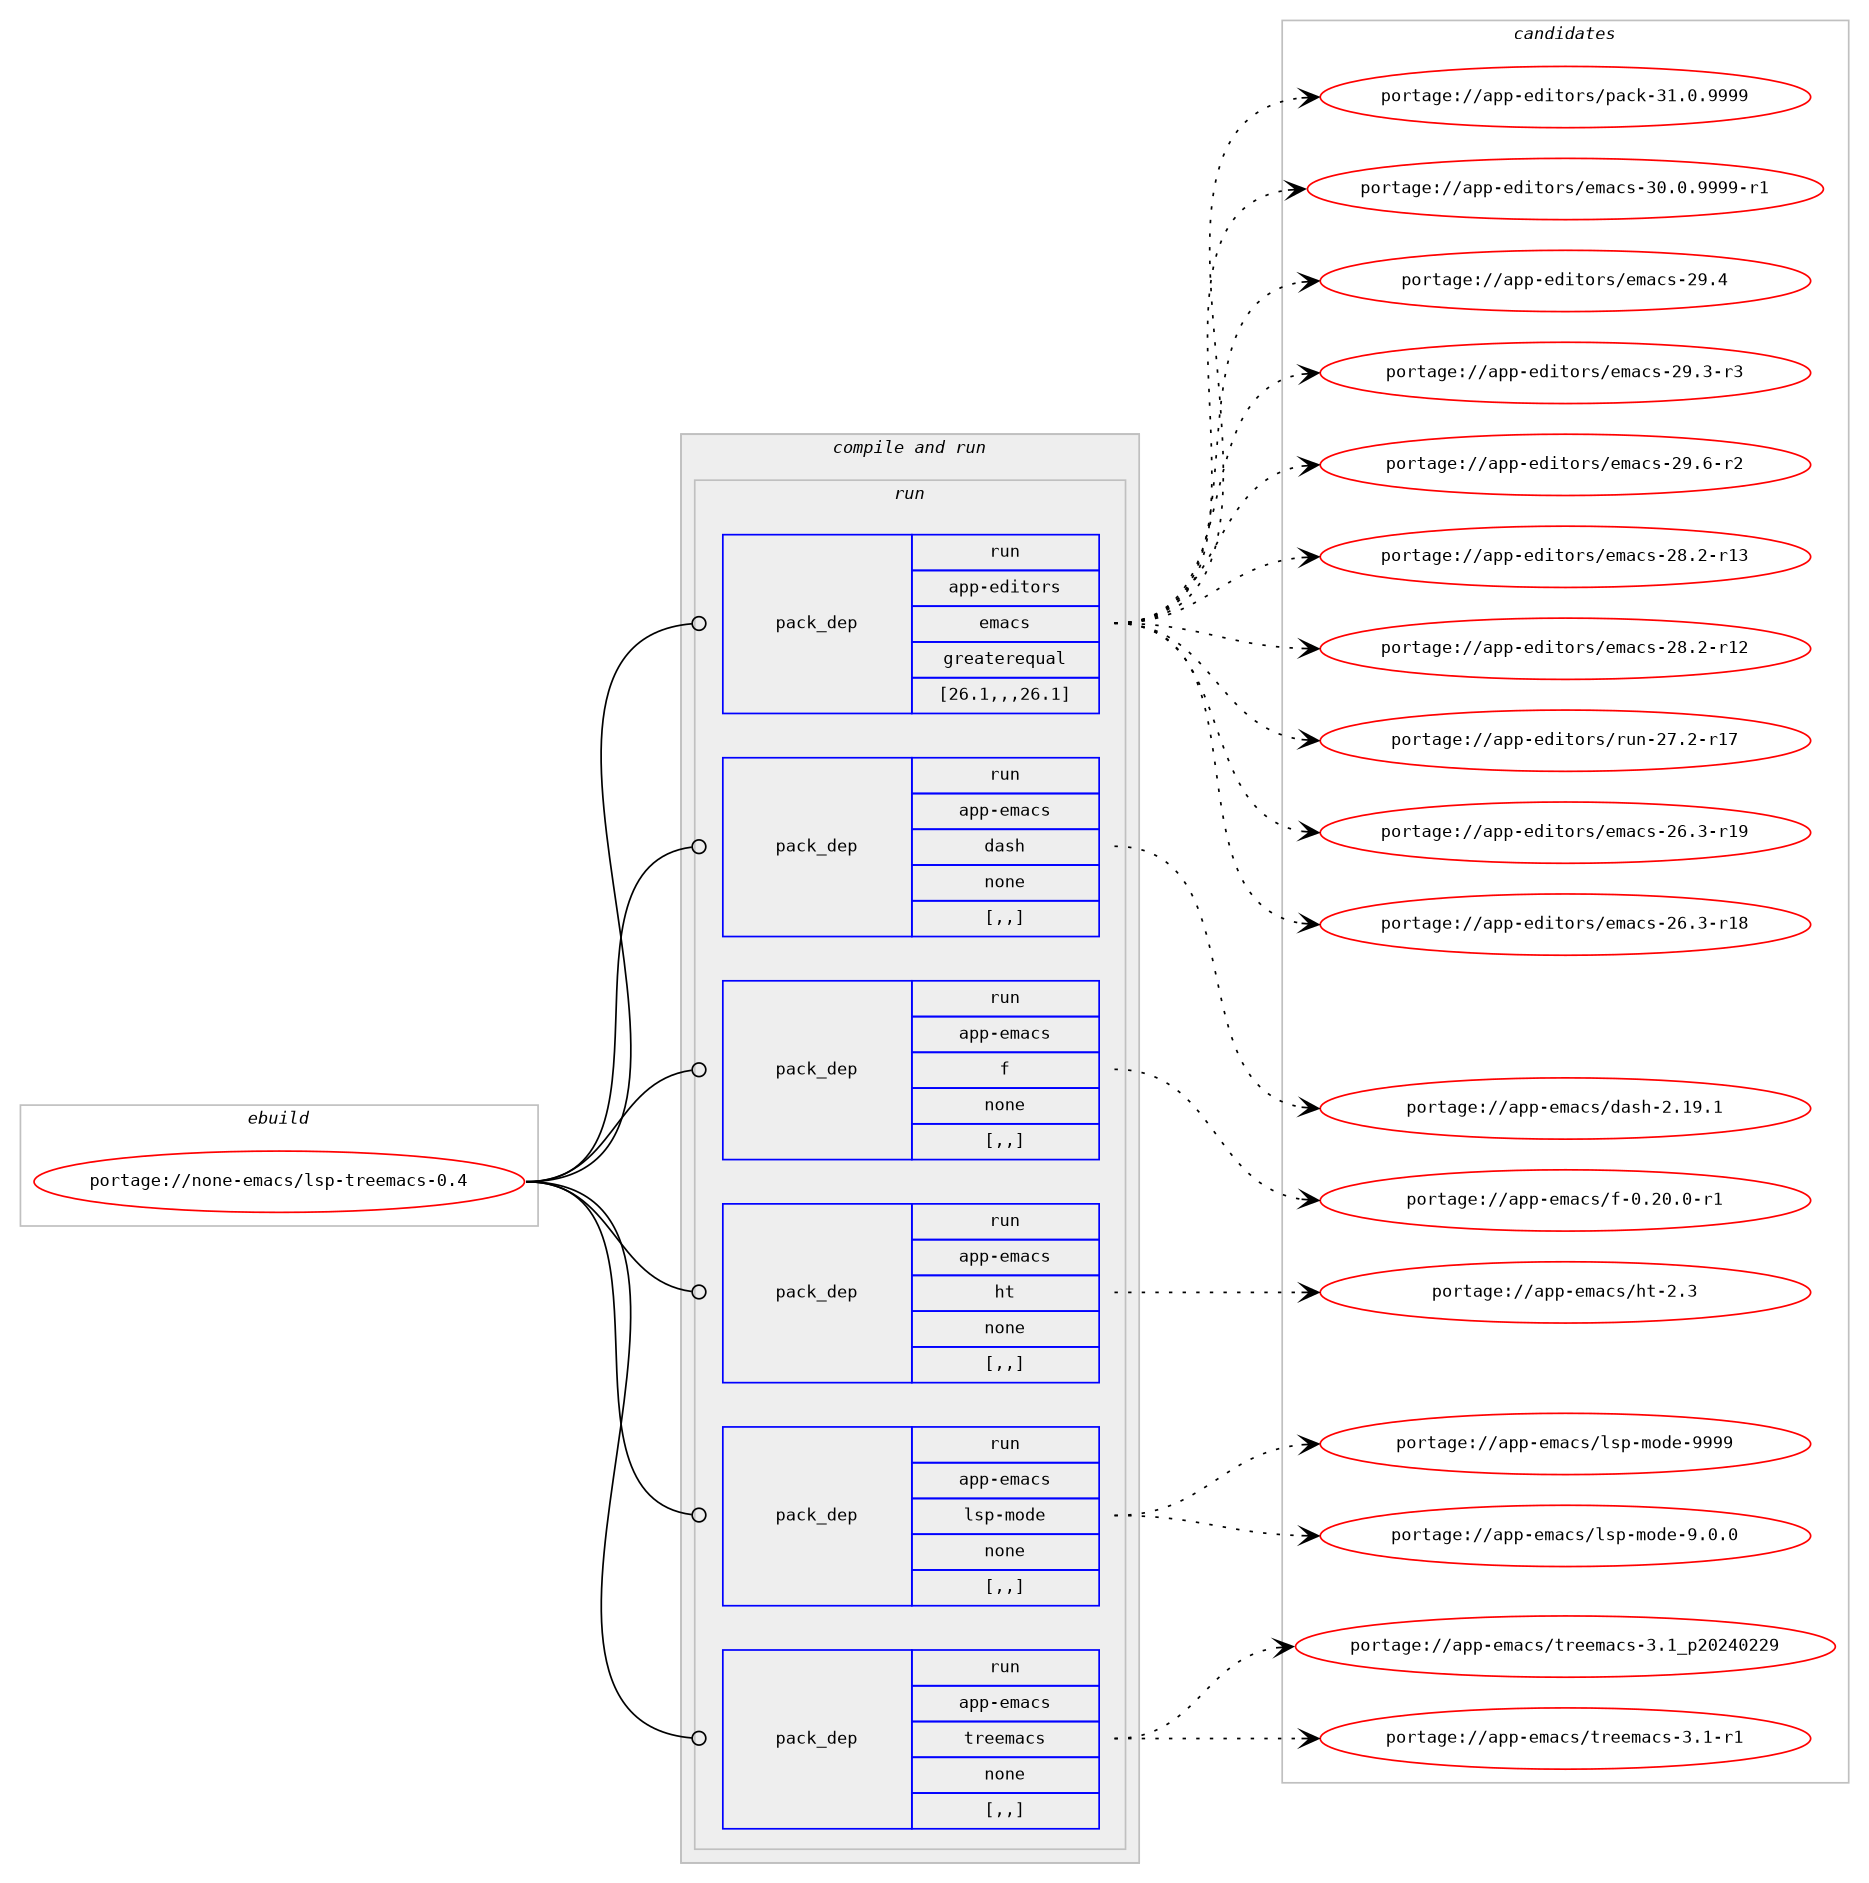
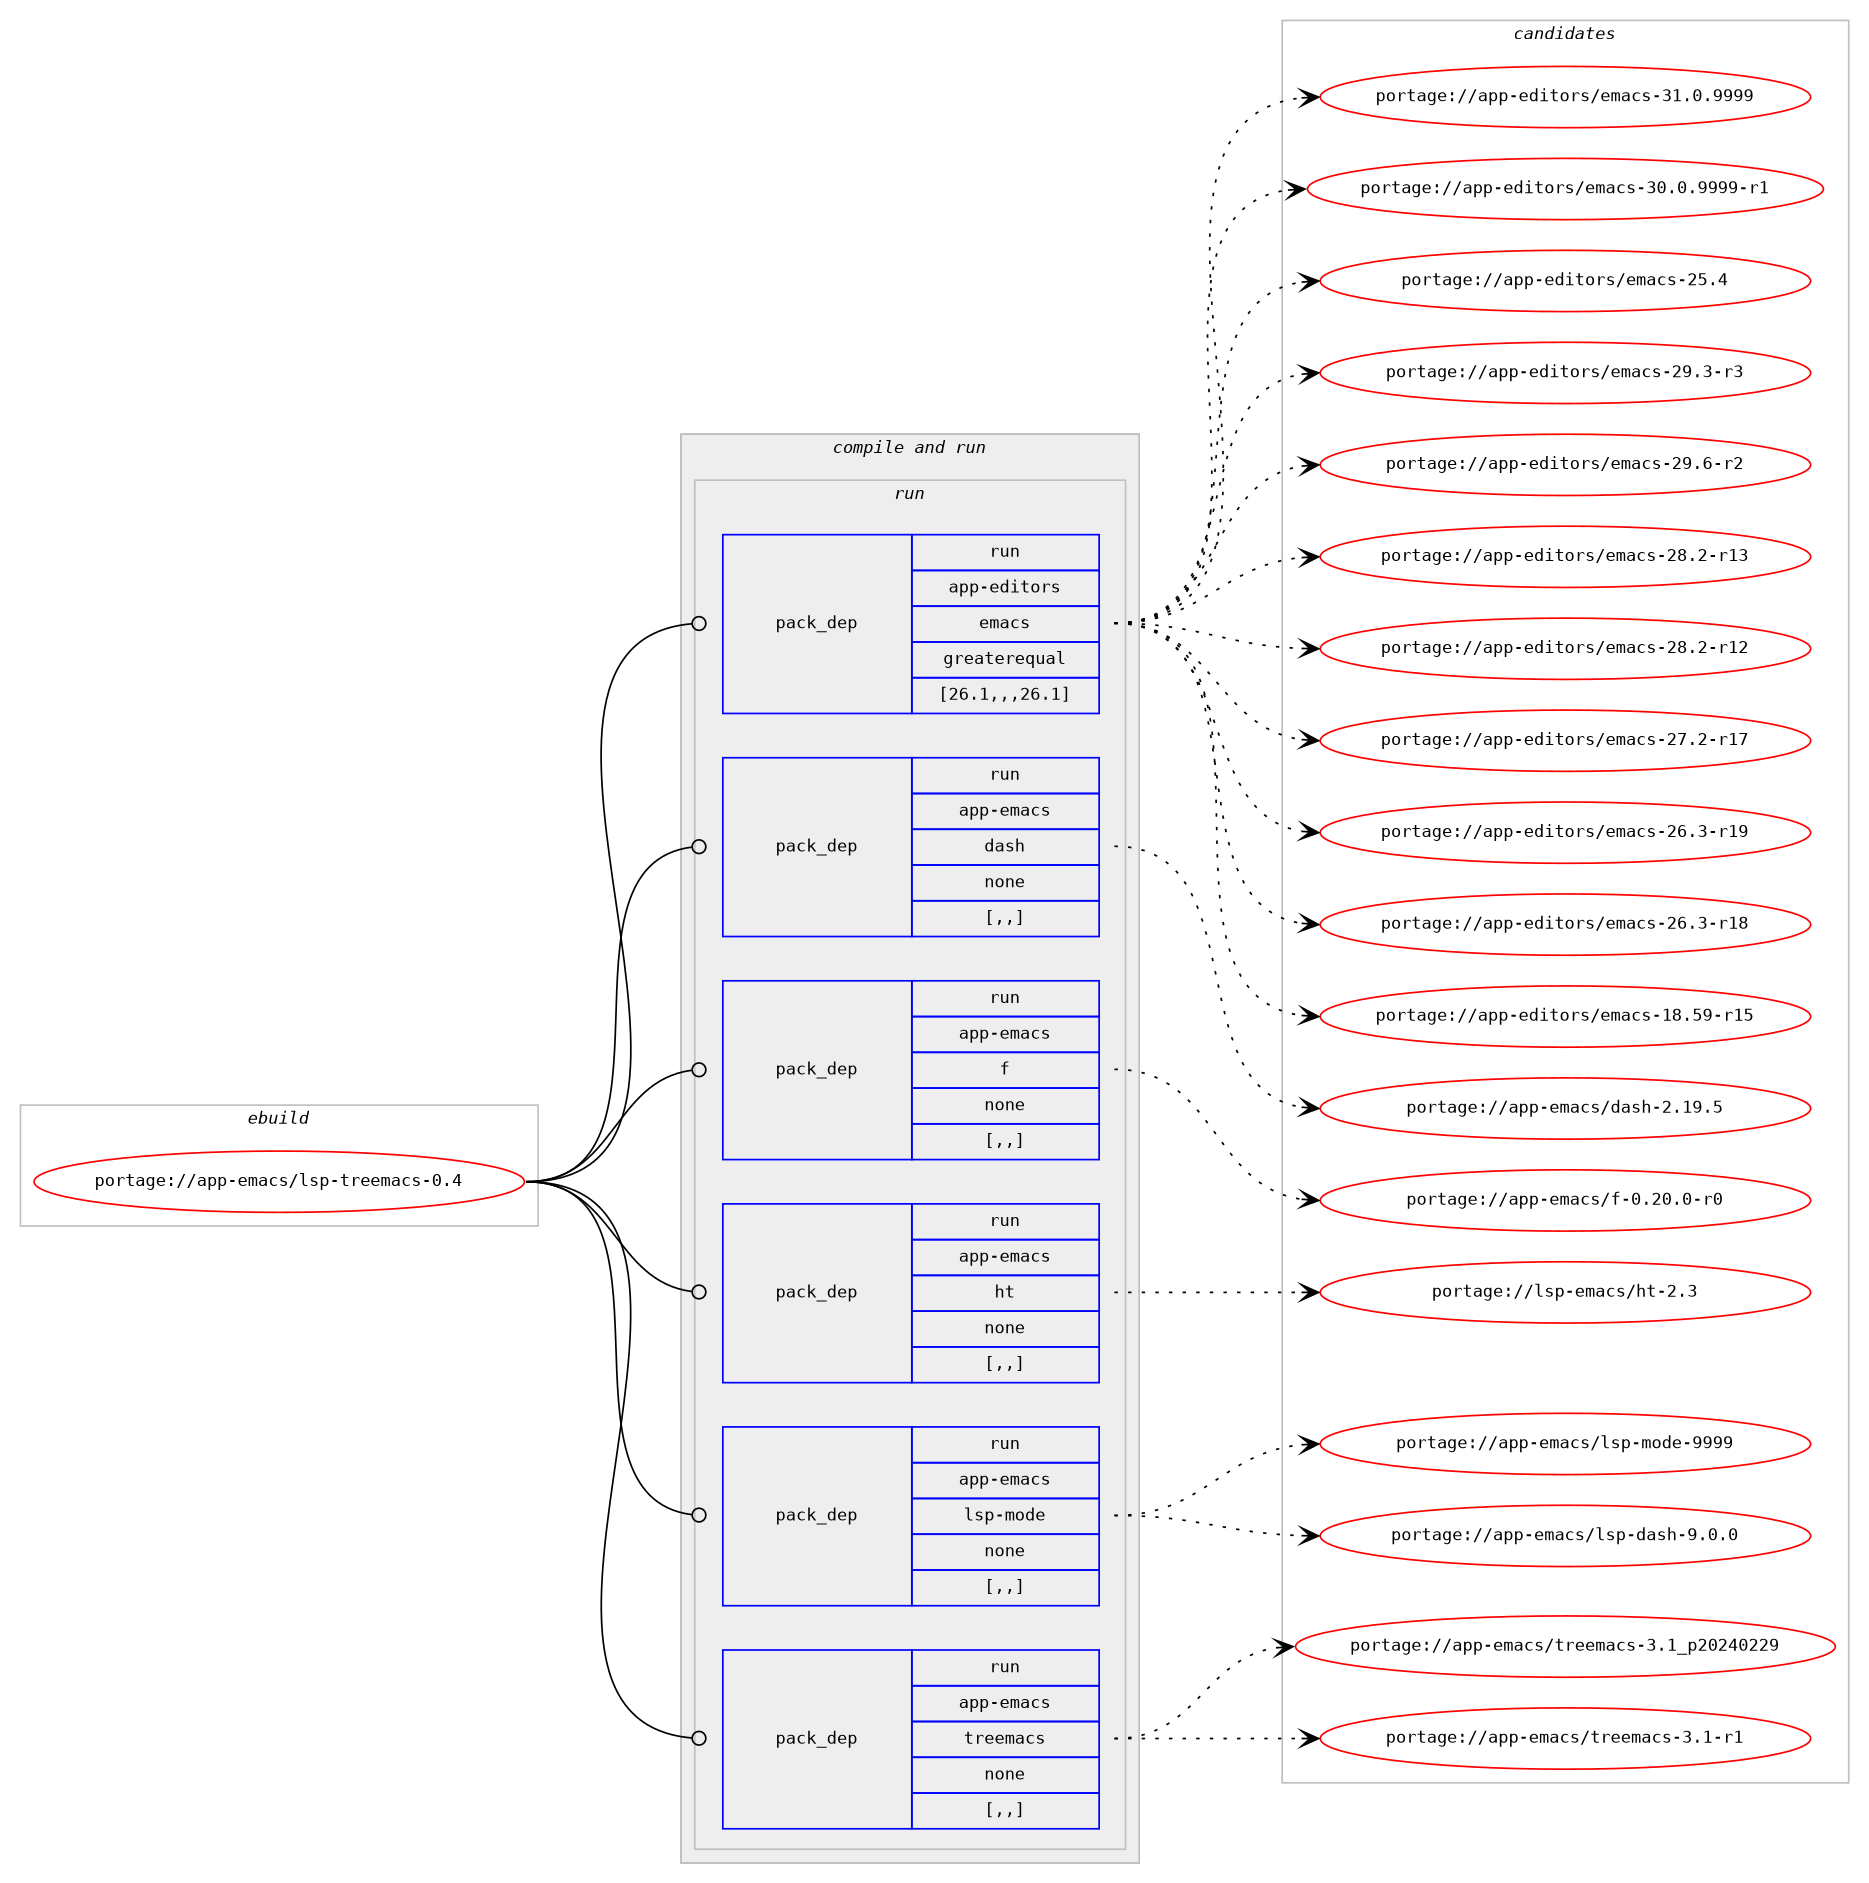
(1565, 97) -> (1565, 97)
(1565, 281) -> (1565, 281)
(1565, 741) -> (1565, 741)
none -> (1565, 1017)
(1565, 1109) -> (1565, 1109)
(279, 1182) -> (279, 1182)
(1565, 1200) -> (1565, 1200)
(1565, 1292) -> (1565, 1292)
(1565, 1536) -> (1565, 1536)
